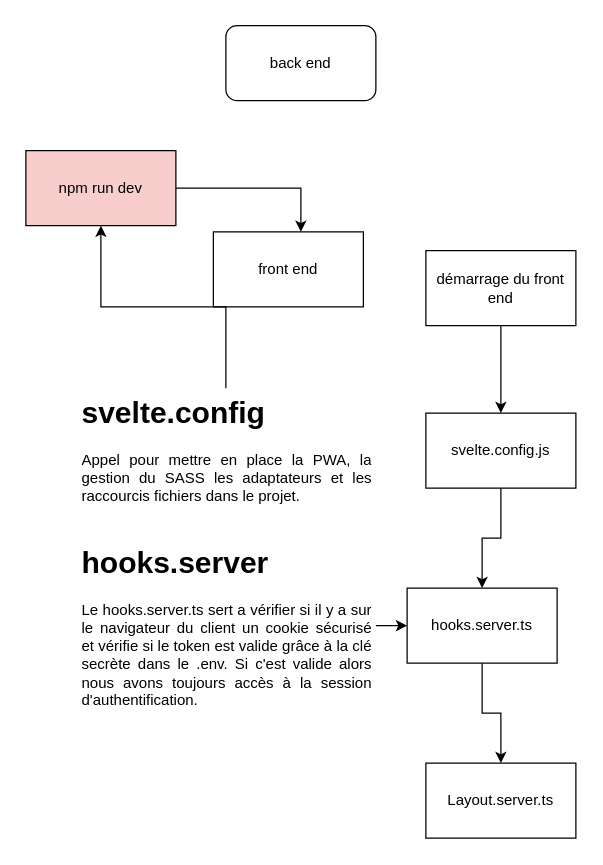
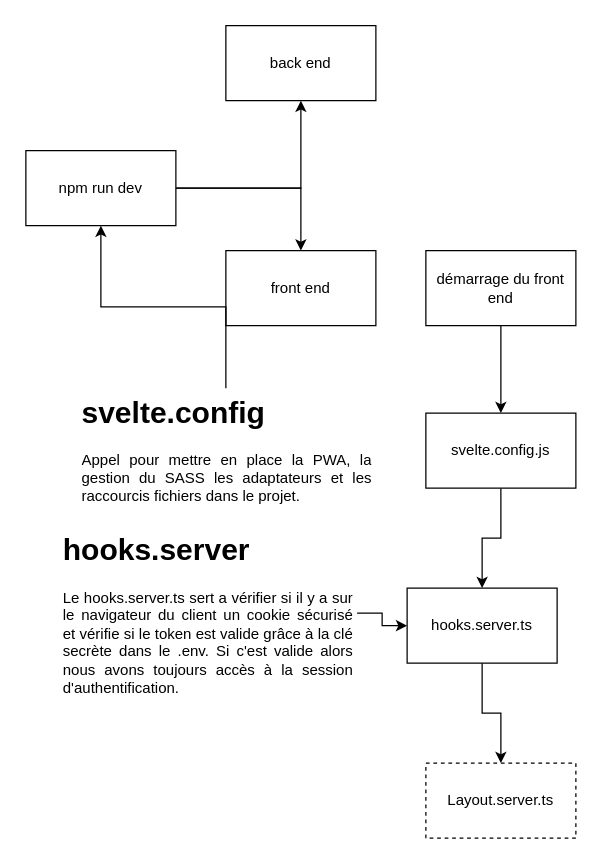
(301, 63) -> (301, 63)
none -> (301, 148)
(101, 188) -> (101, 188)
(288, 269) -> (301, 288)
(226, 626) -> (207, 613)
(501, 801) -> (501, 801)
